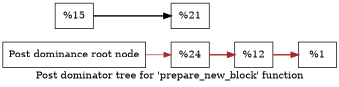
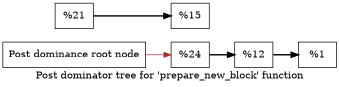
(129, 16) -> (129, 16)
(219, 55) -> (219, 55)
(282, 55) -> (282, 55)
